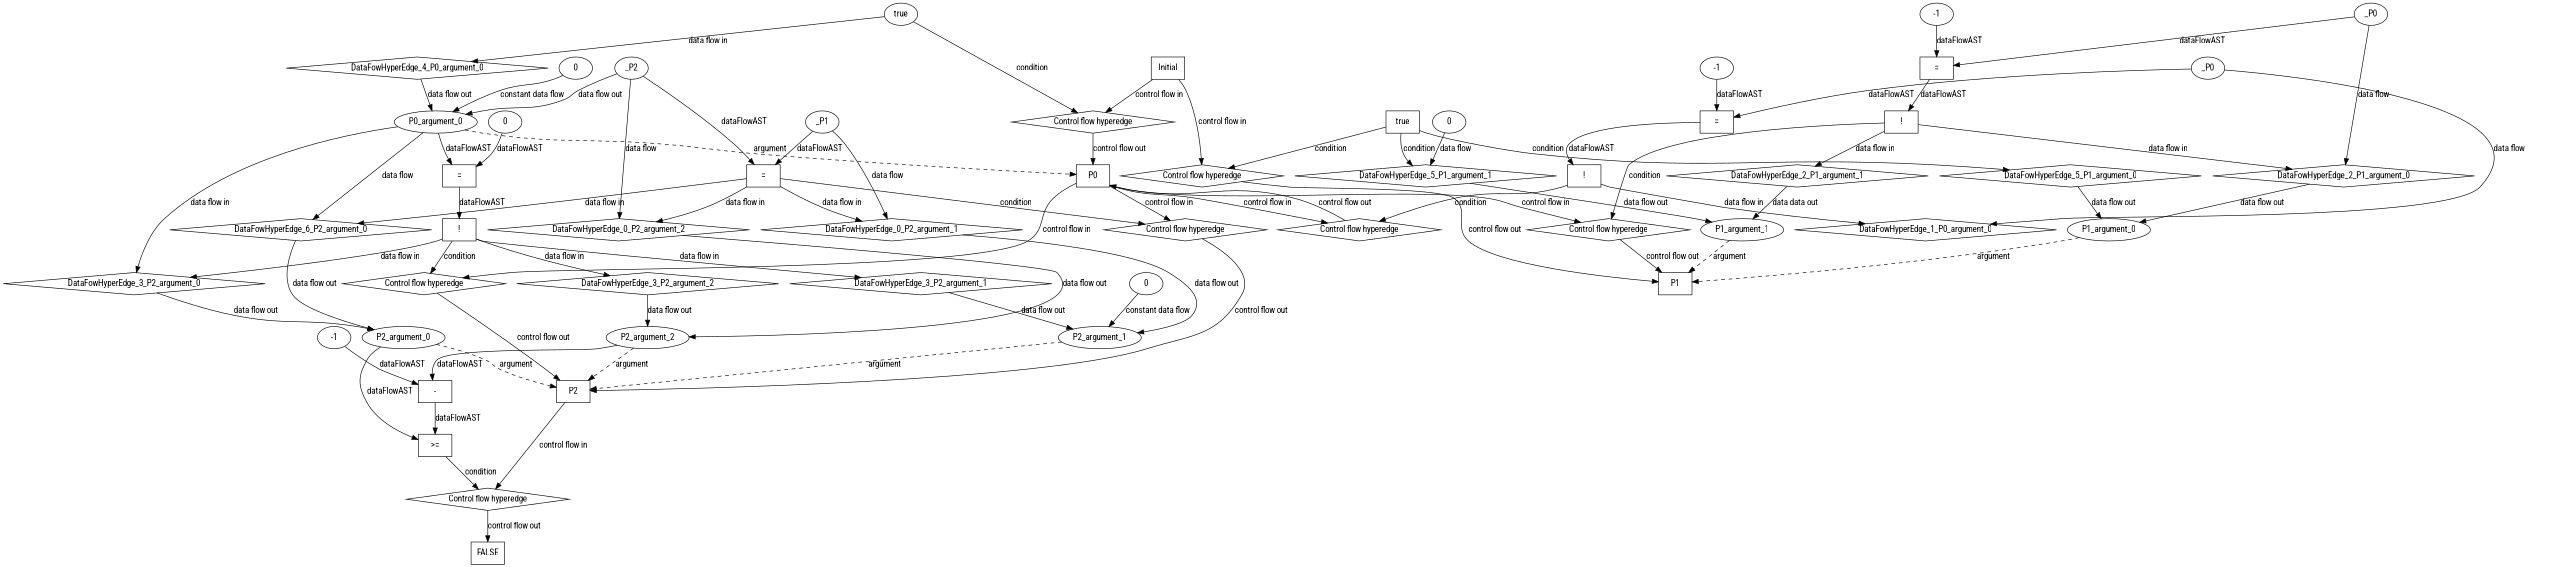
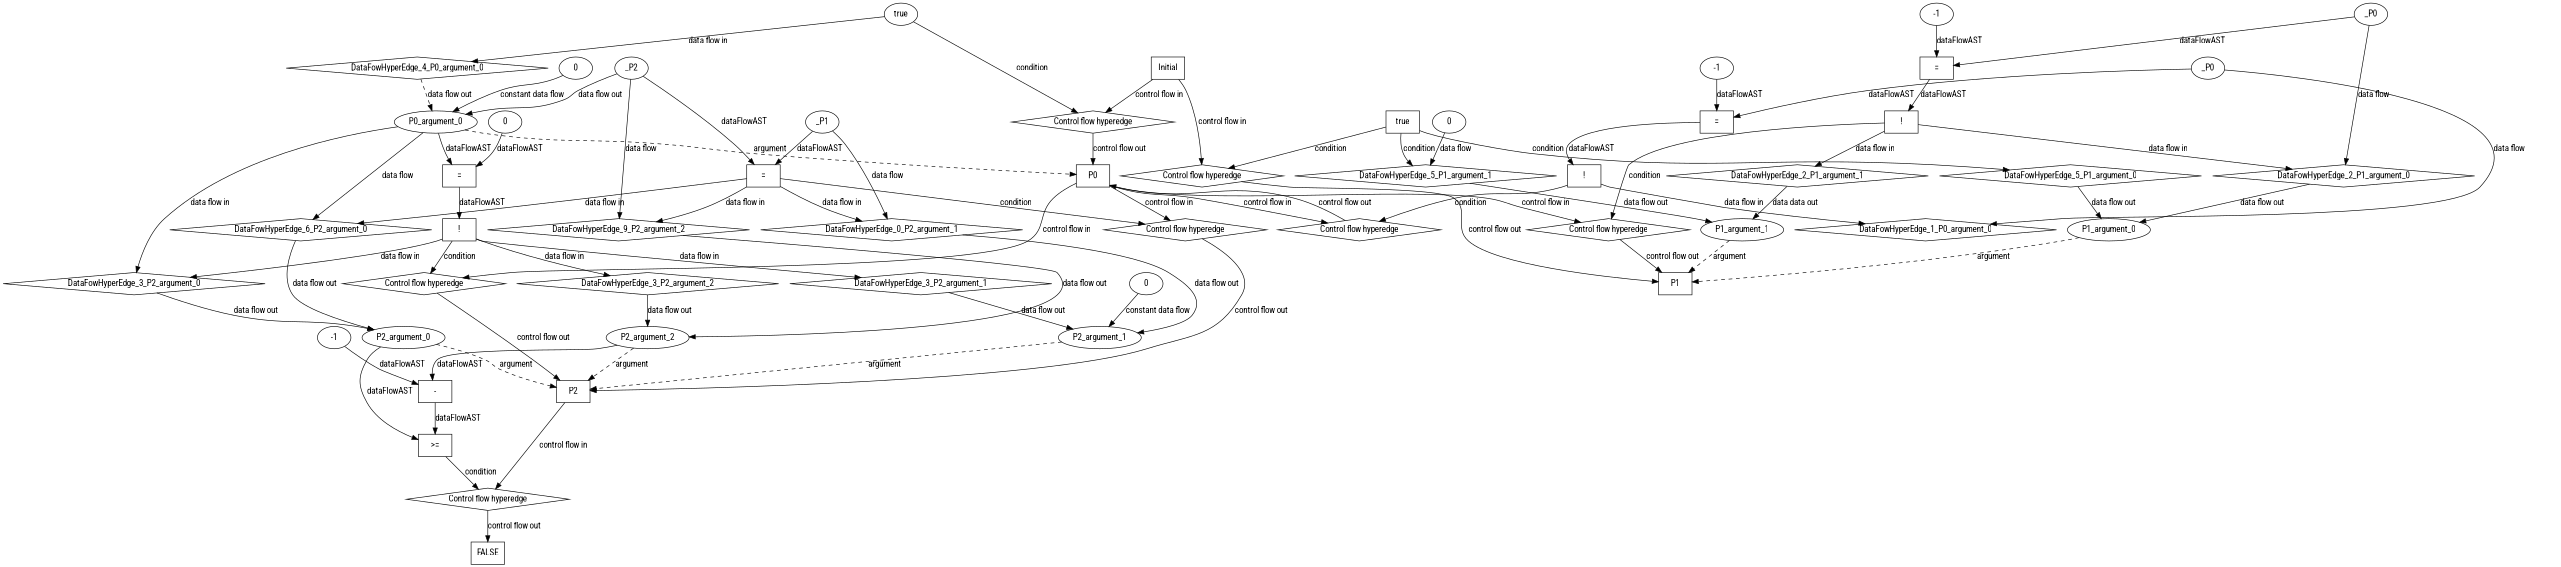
(425, 92) -> (425, 92)
(619, 230) -> (619, 230)
